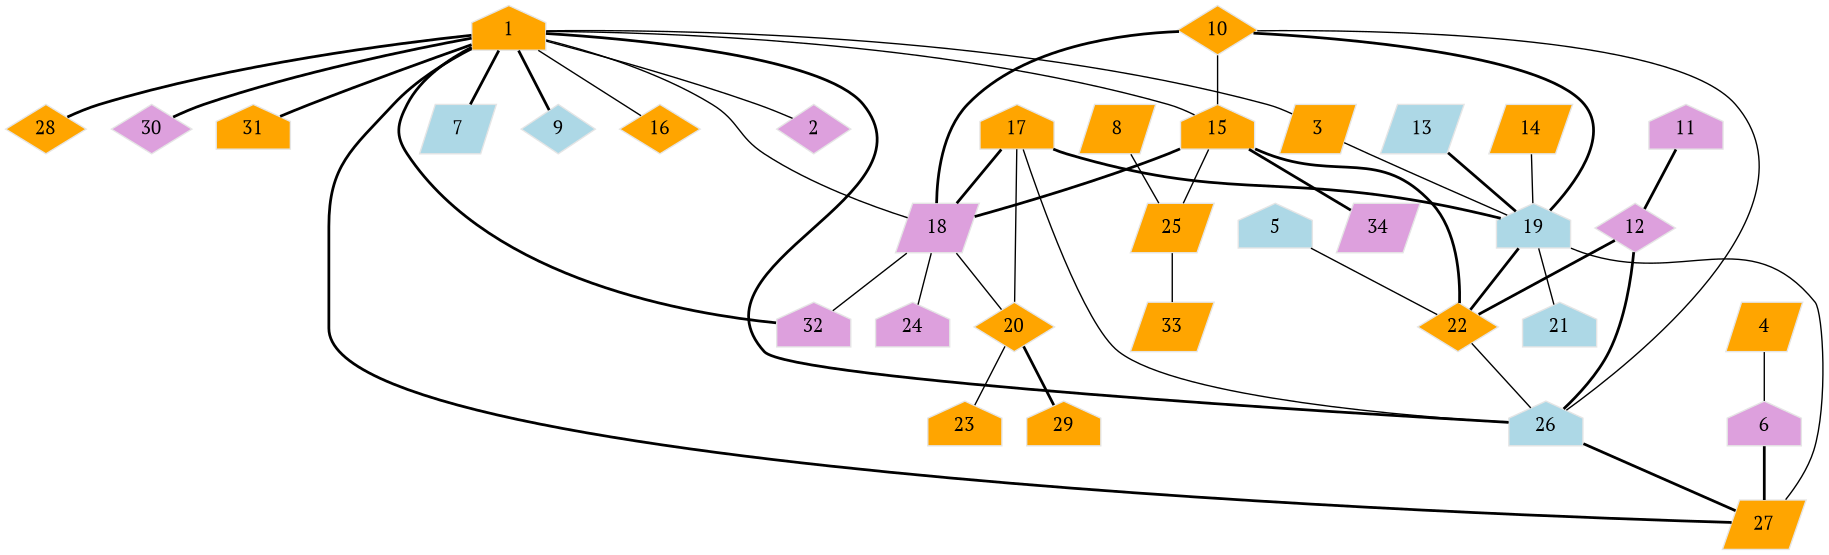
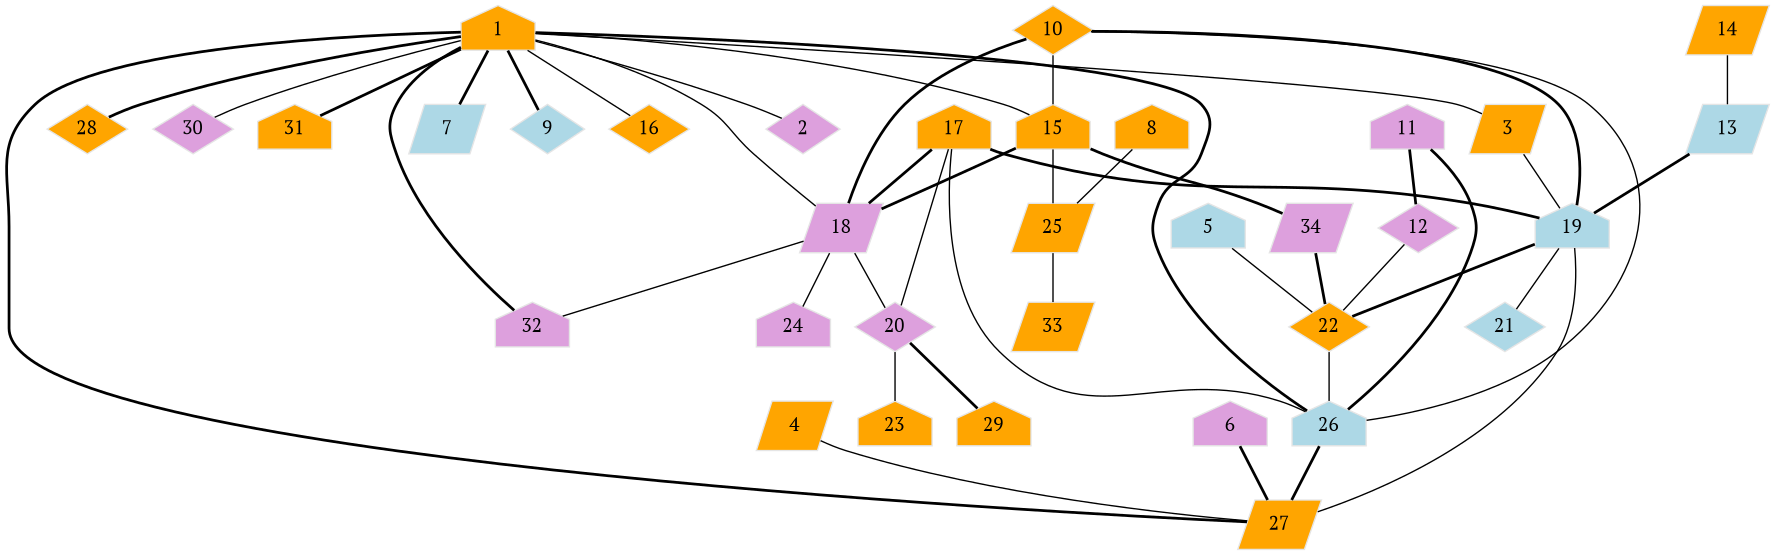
(320, 71) -> (336, 75)
(1117, 129) -> (1152, 129)
(1399, 178) -> (1320, 279)
(1532, 179) -> (1727, 80)
(1557, 272) -> (1374, 277)
(1014, 327) -> (895, 327)
(1560, 327) -> (1505, 327)
(1615, 338) -> (1453, 290)
(1764, 377) -> (1031, 493)
